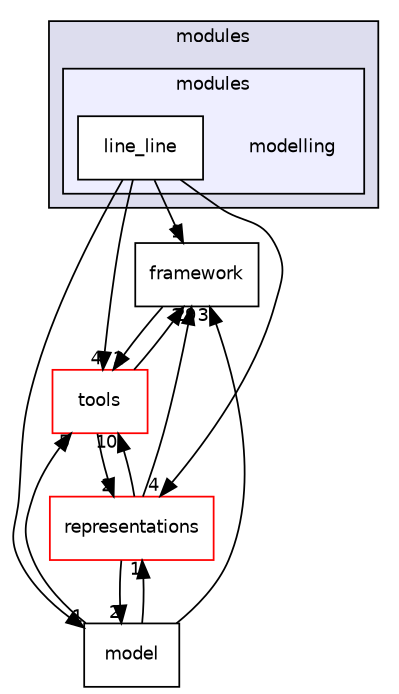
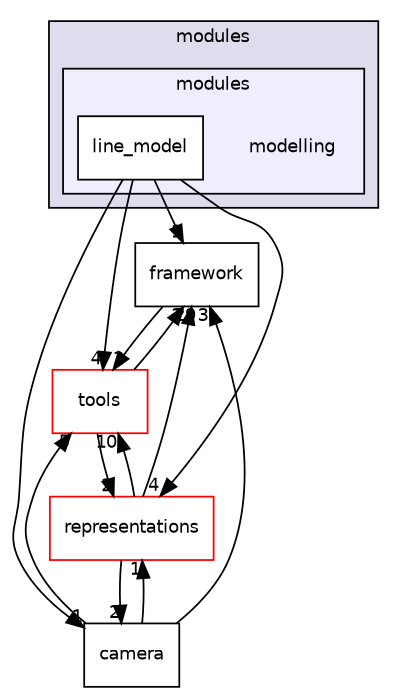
(141, 148) -> (141, 148)
(132, 655) -> (132, 655)
